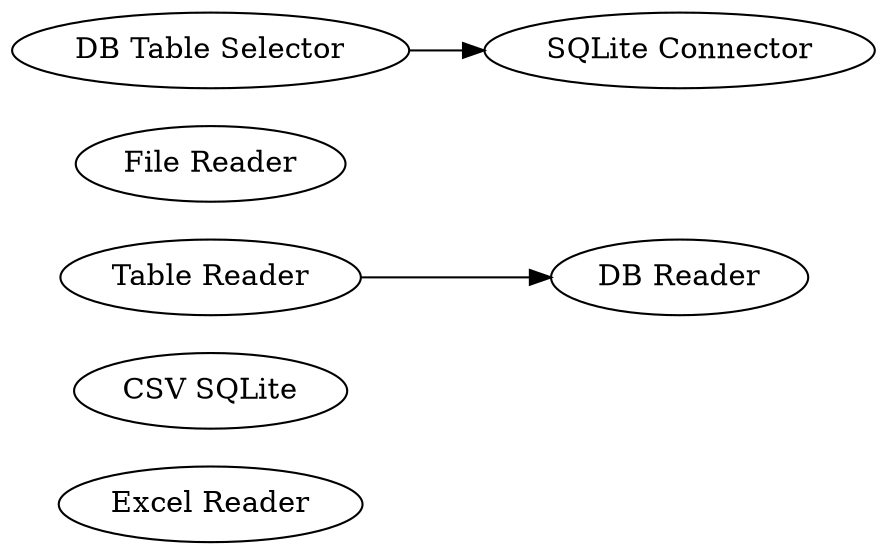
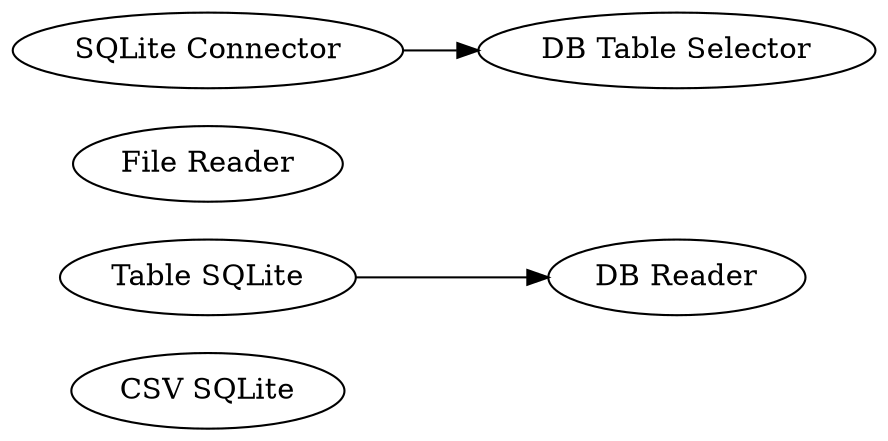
(436, 50) -> (430, 50)
(211, 277) -> (208, 277)
(211, 504) -> none
